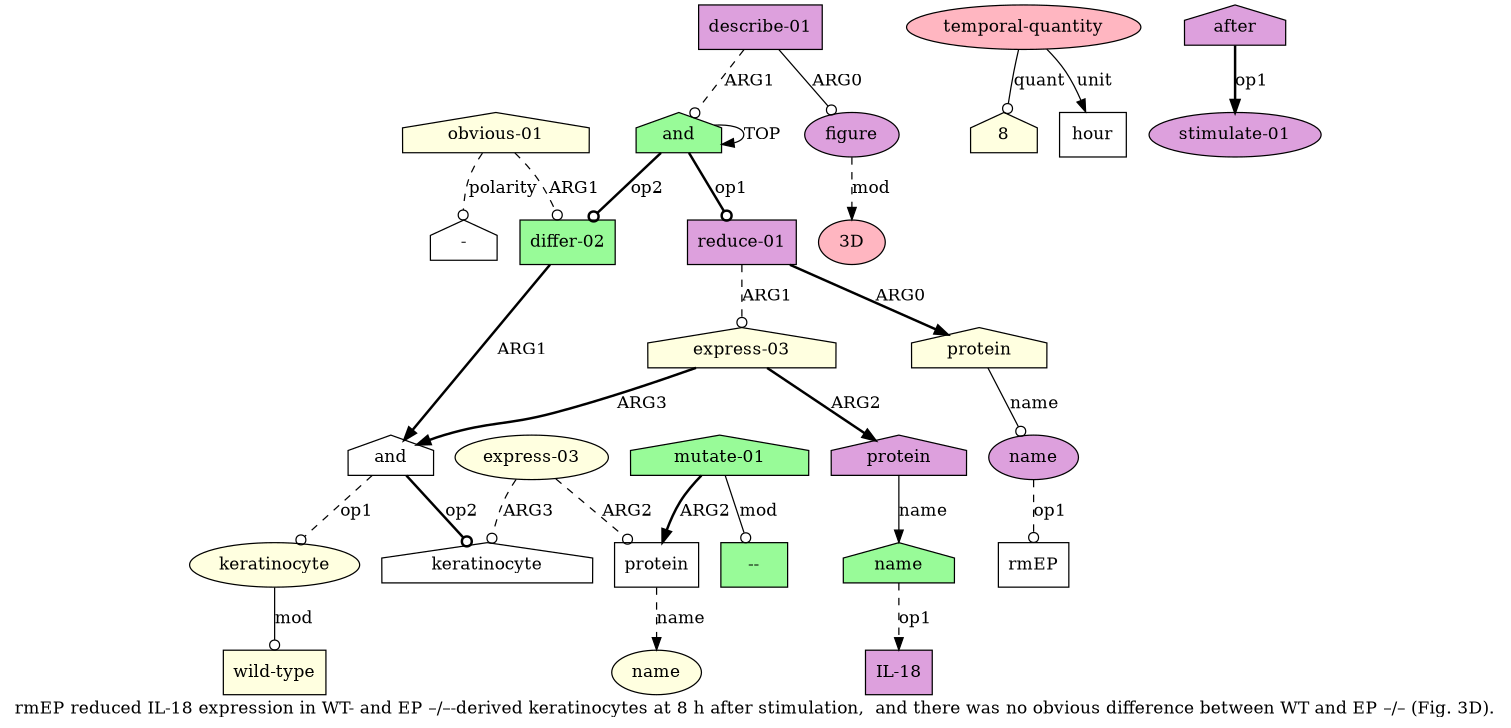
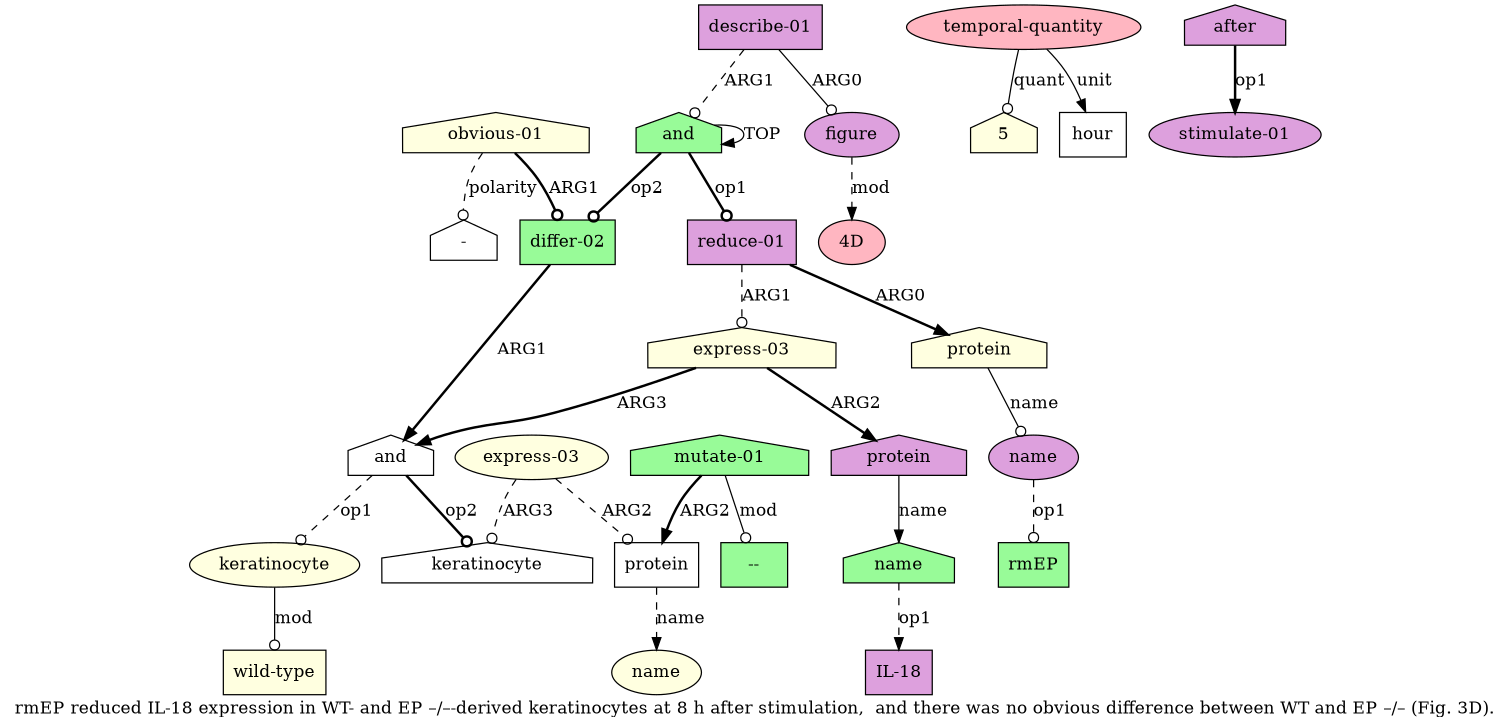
(1004, 135) -> (1004, 135)
(538, 180) -> (538, 180)
(852, 242) -> (852, 242)
(1034, 565) -> (1034, 565)
